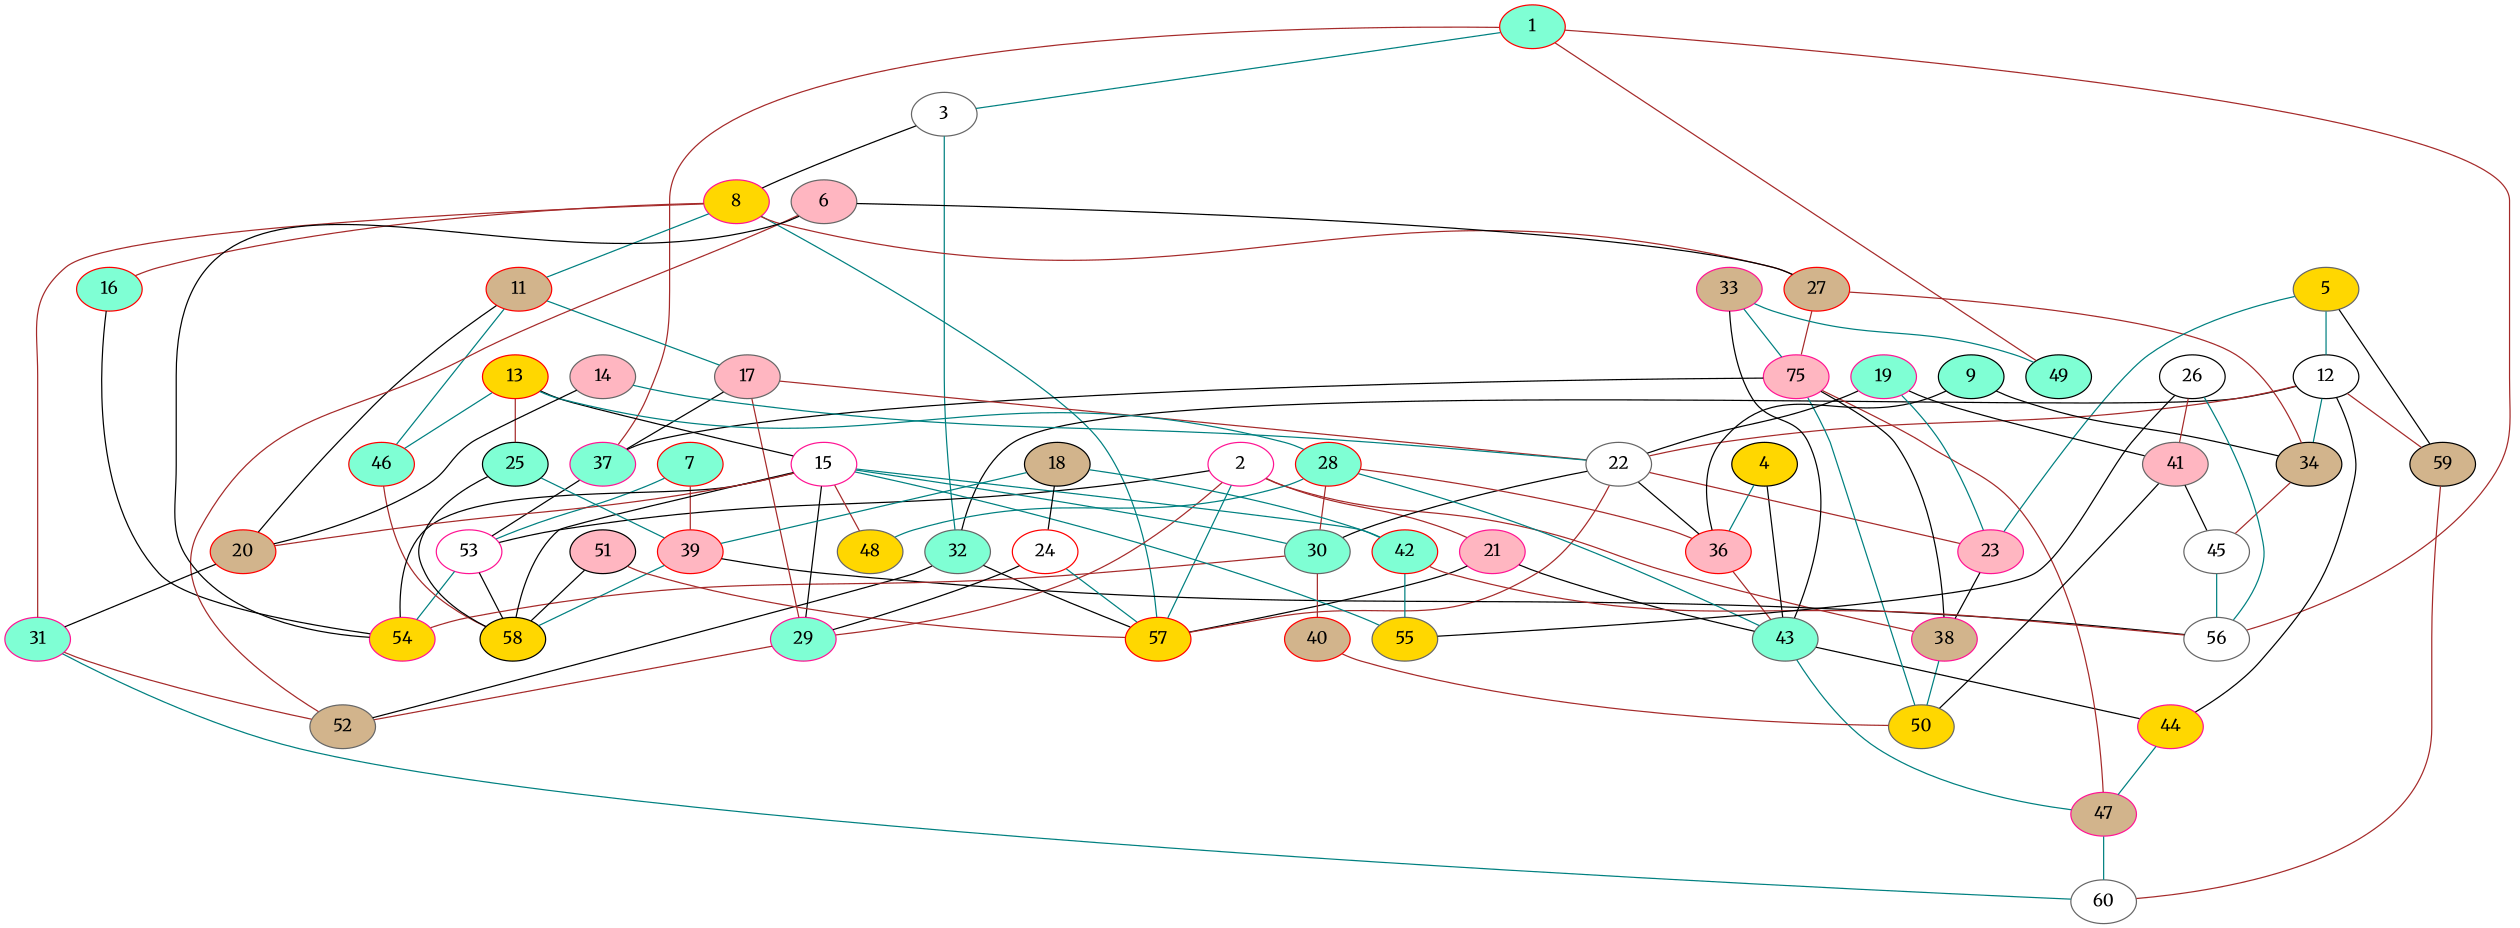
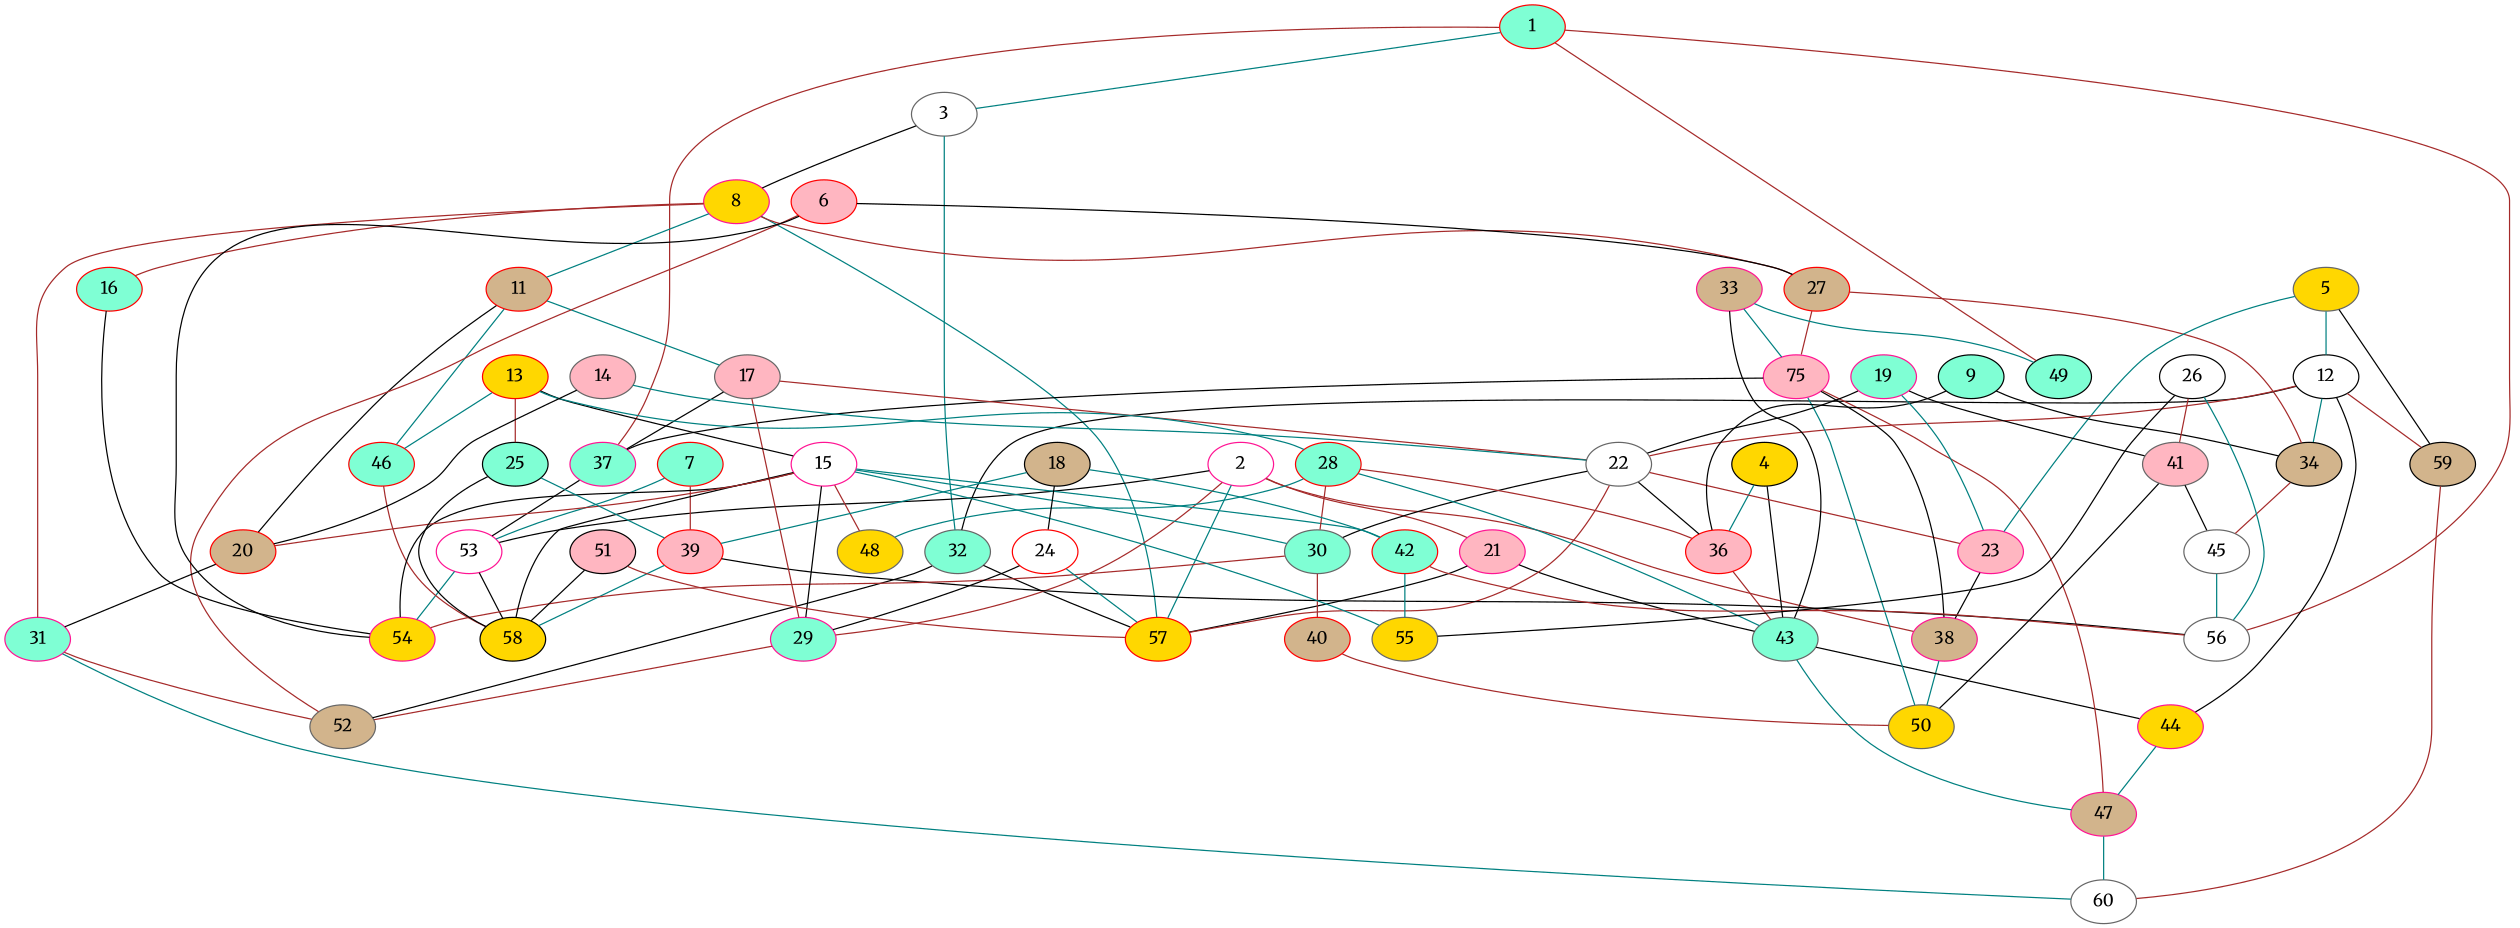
(824, 202) -> (824, 202)
